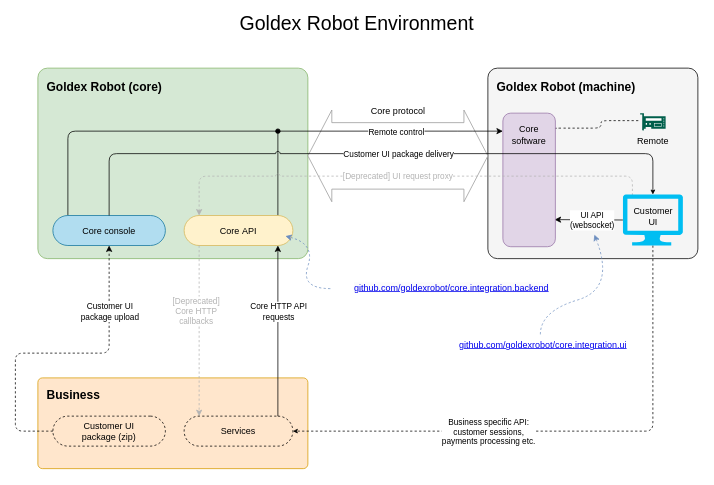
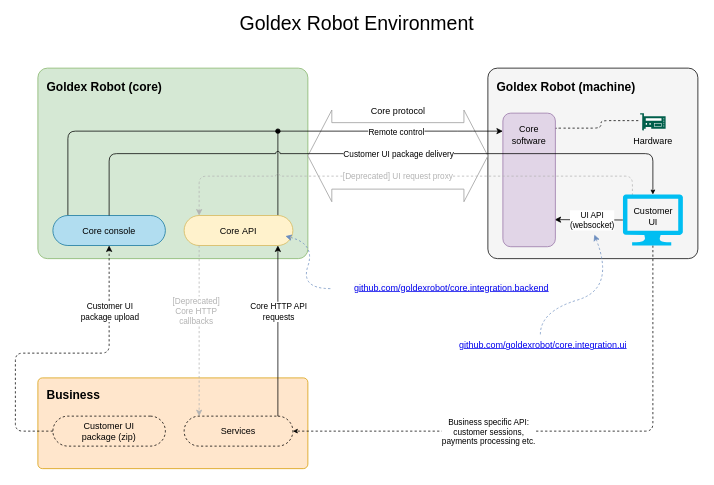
(653, 141) -> (653, 141)
